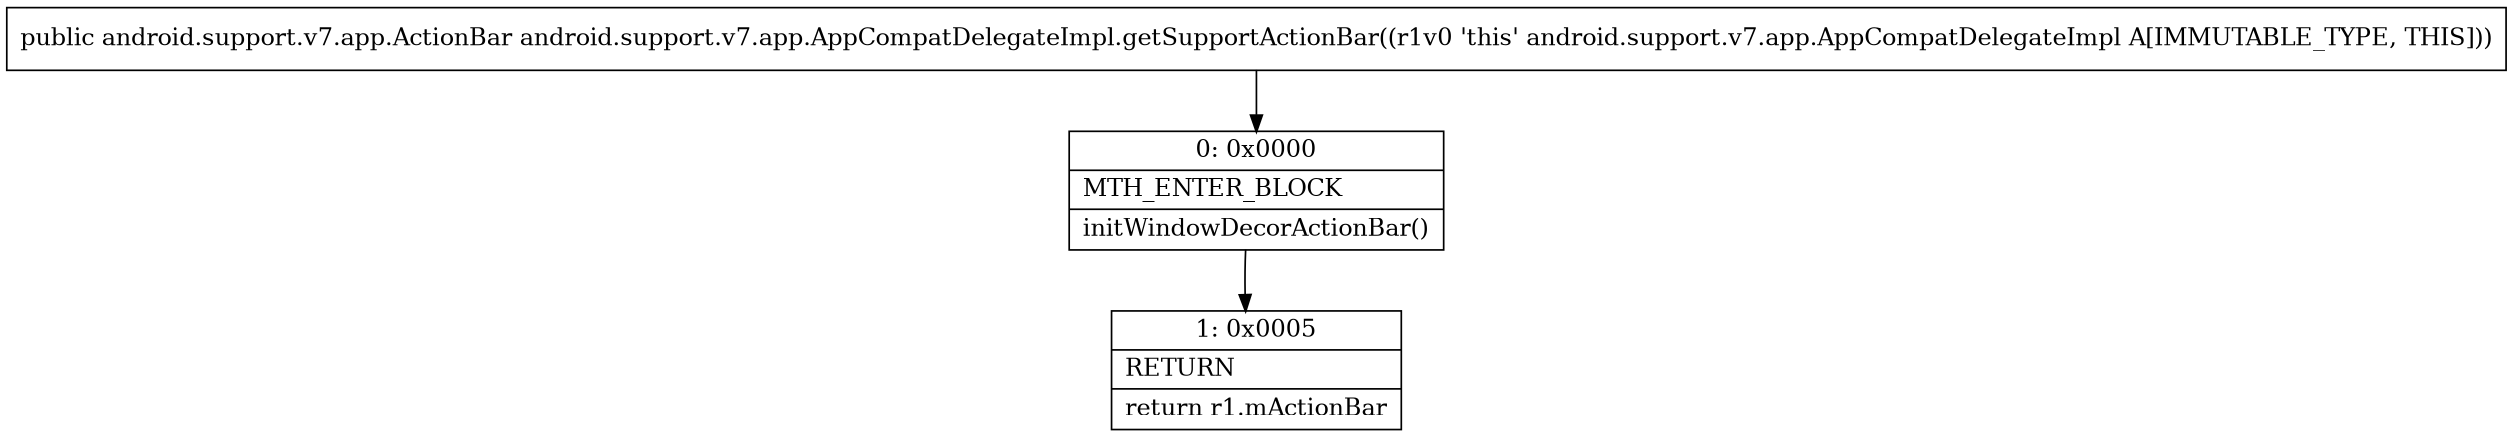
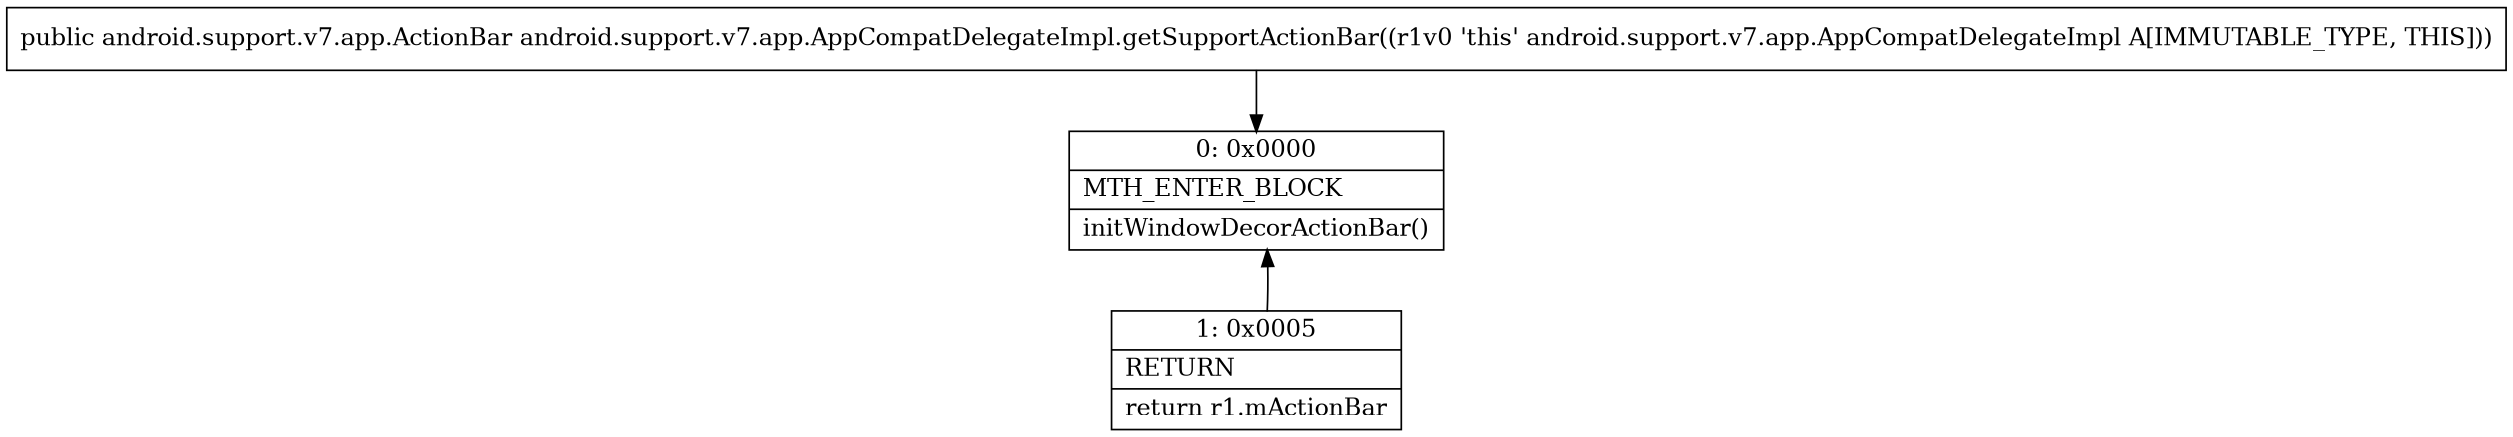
(1245, 272) -> (1268, 289)
